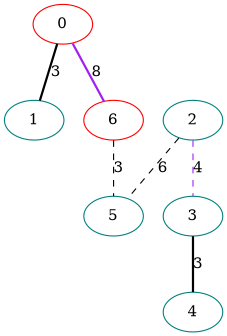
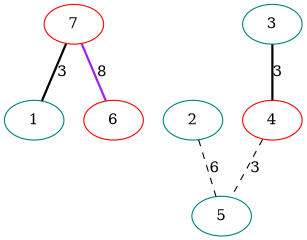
(63, 24) -> (74, 24)
(114, 168) -> (247, 168)
(193, 168) -> none
(193, 312) -> (272, 120)
